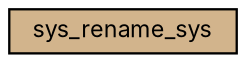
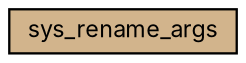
(123, 31) -> (123, 31)
